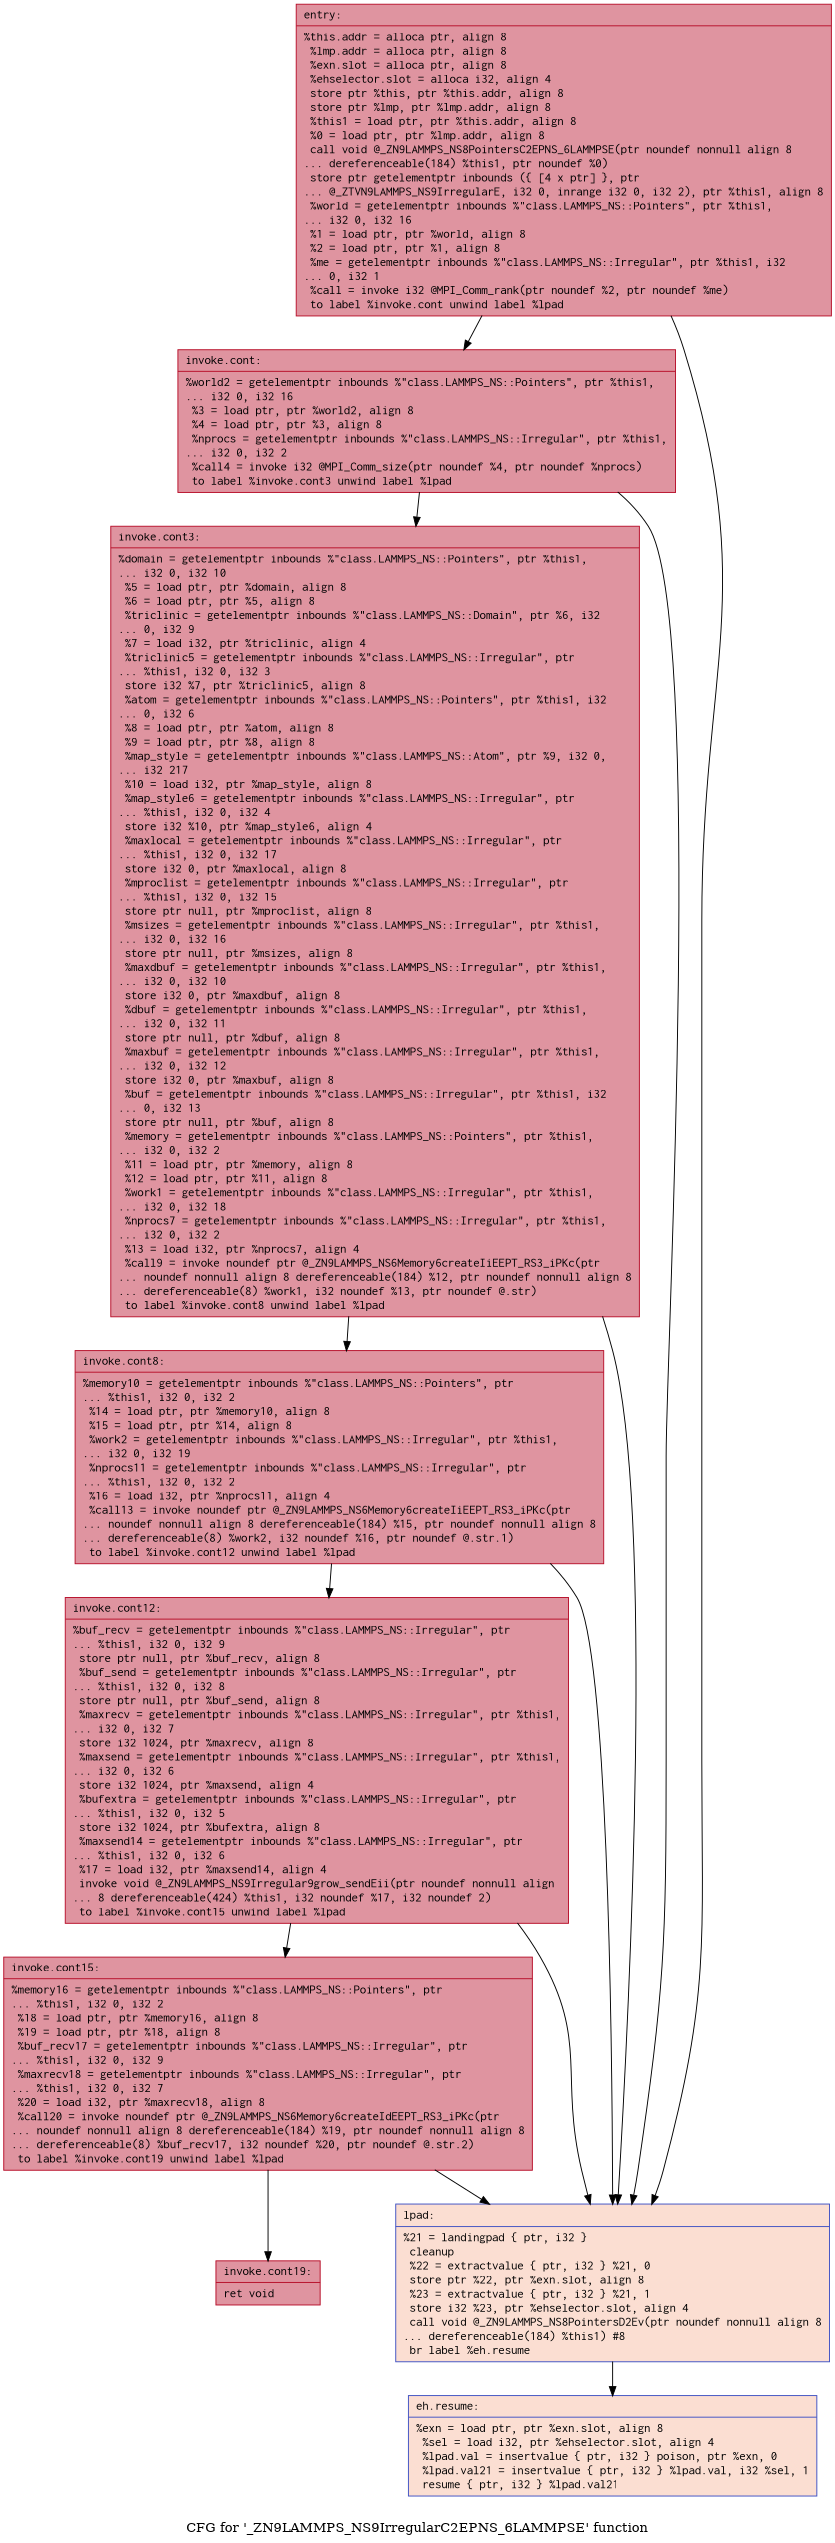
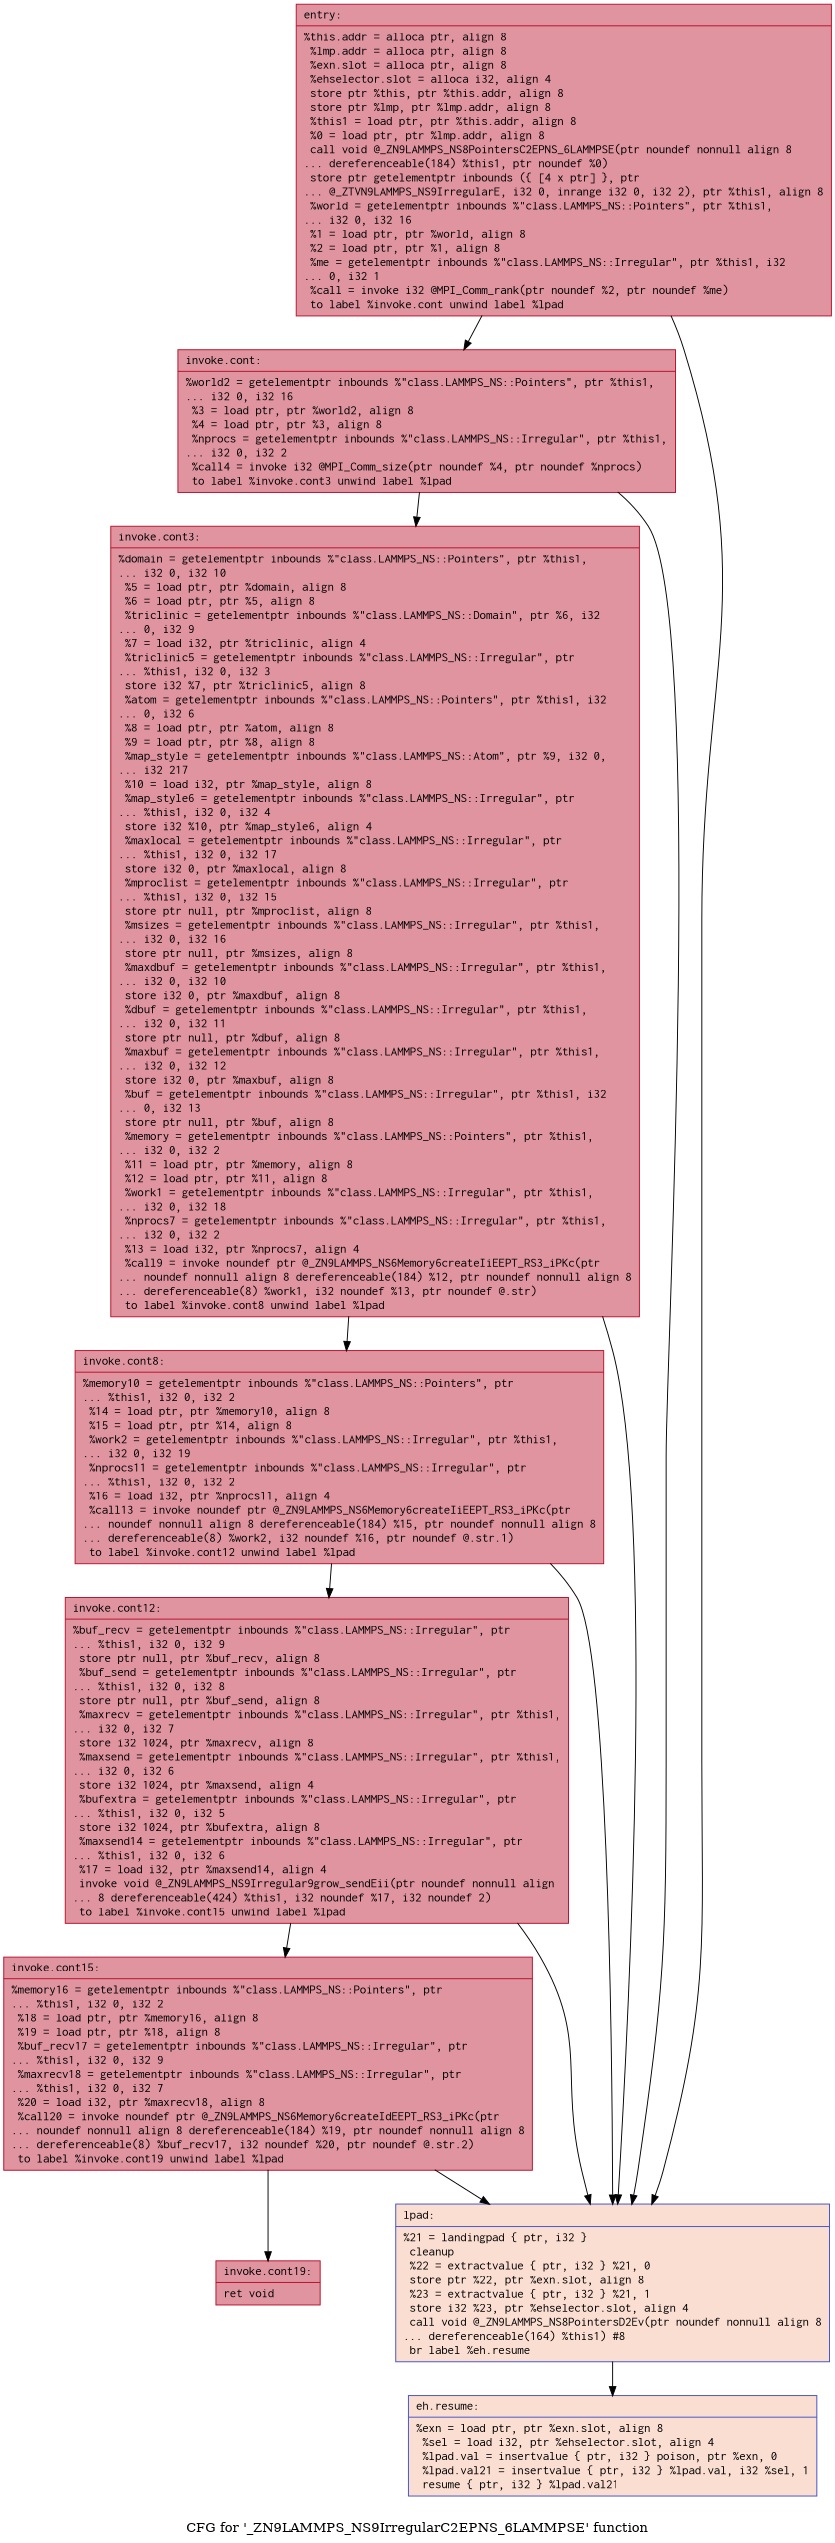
(515, 2336) -> (515, 2336)
